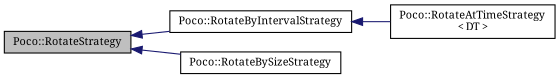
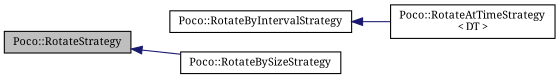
(156, 33) -> none
